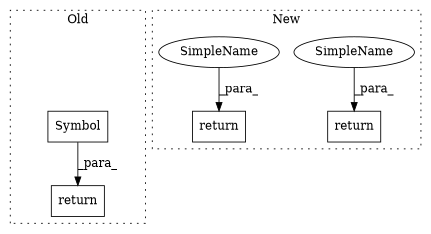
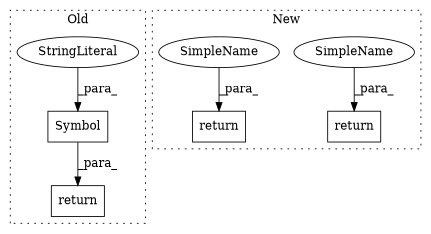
none -> (78, 52)
